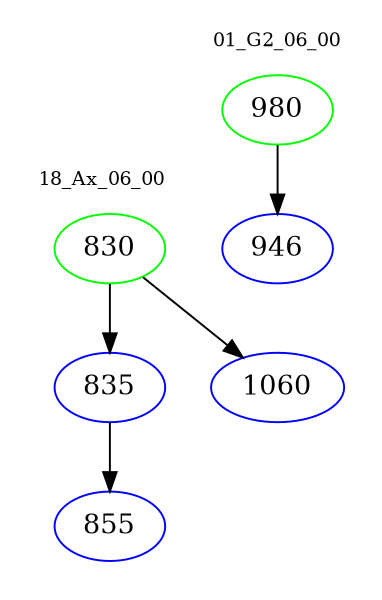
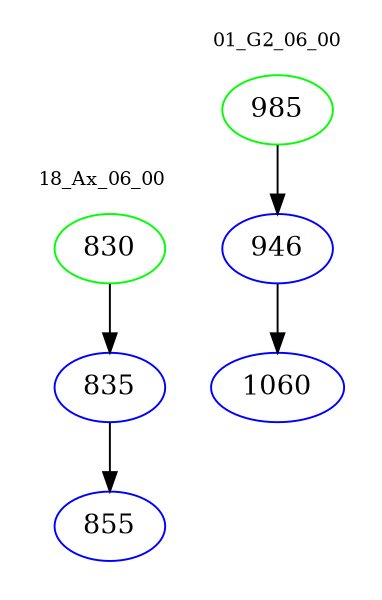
(278, 110) -> (278, 110)
(168, 298) -> (278, 309)
